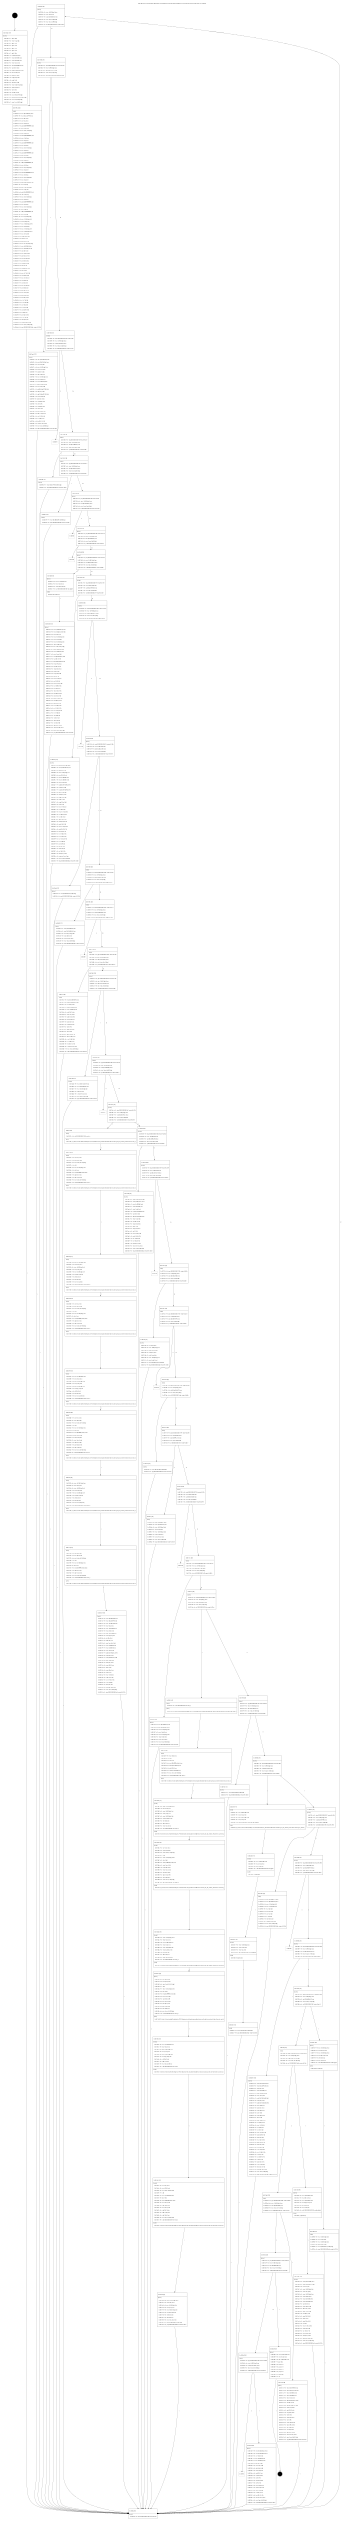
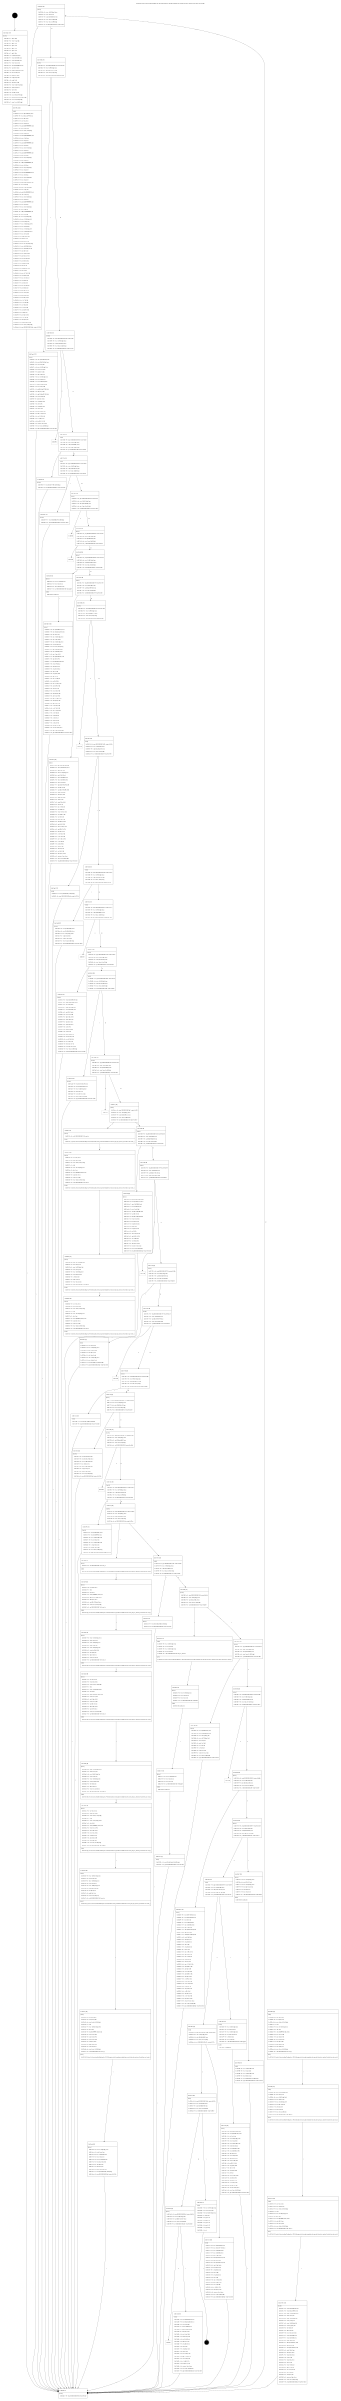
(101, 1387) -> none
